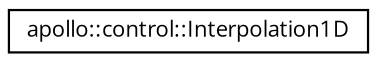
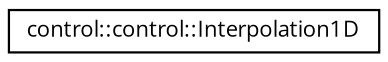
(188, 31) -> (194, 31)
